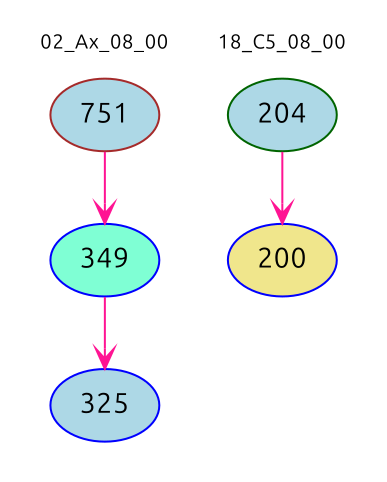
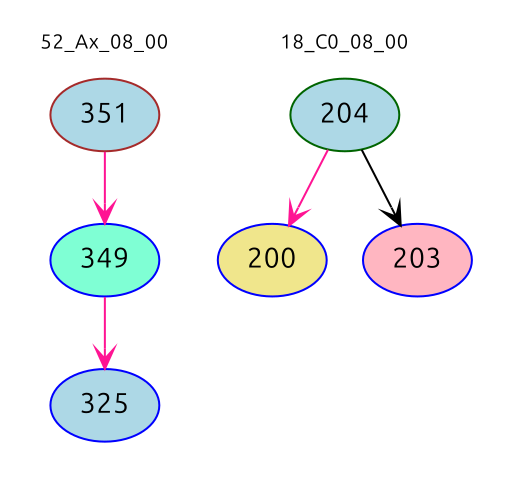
(105, 43) -> (105, 43)
(282, 43) -> (345, 43)
(105, 115) -> (105, 115)
none -> (417, 260)
